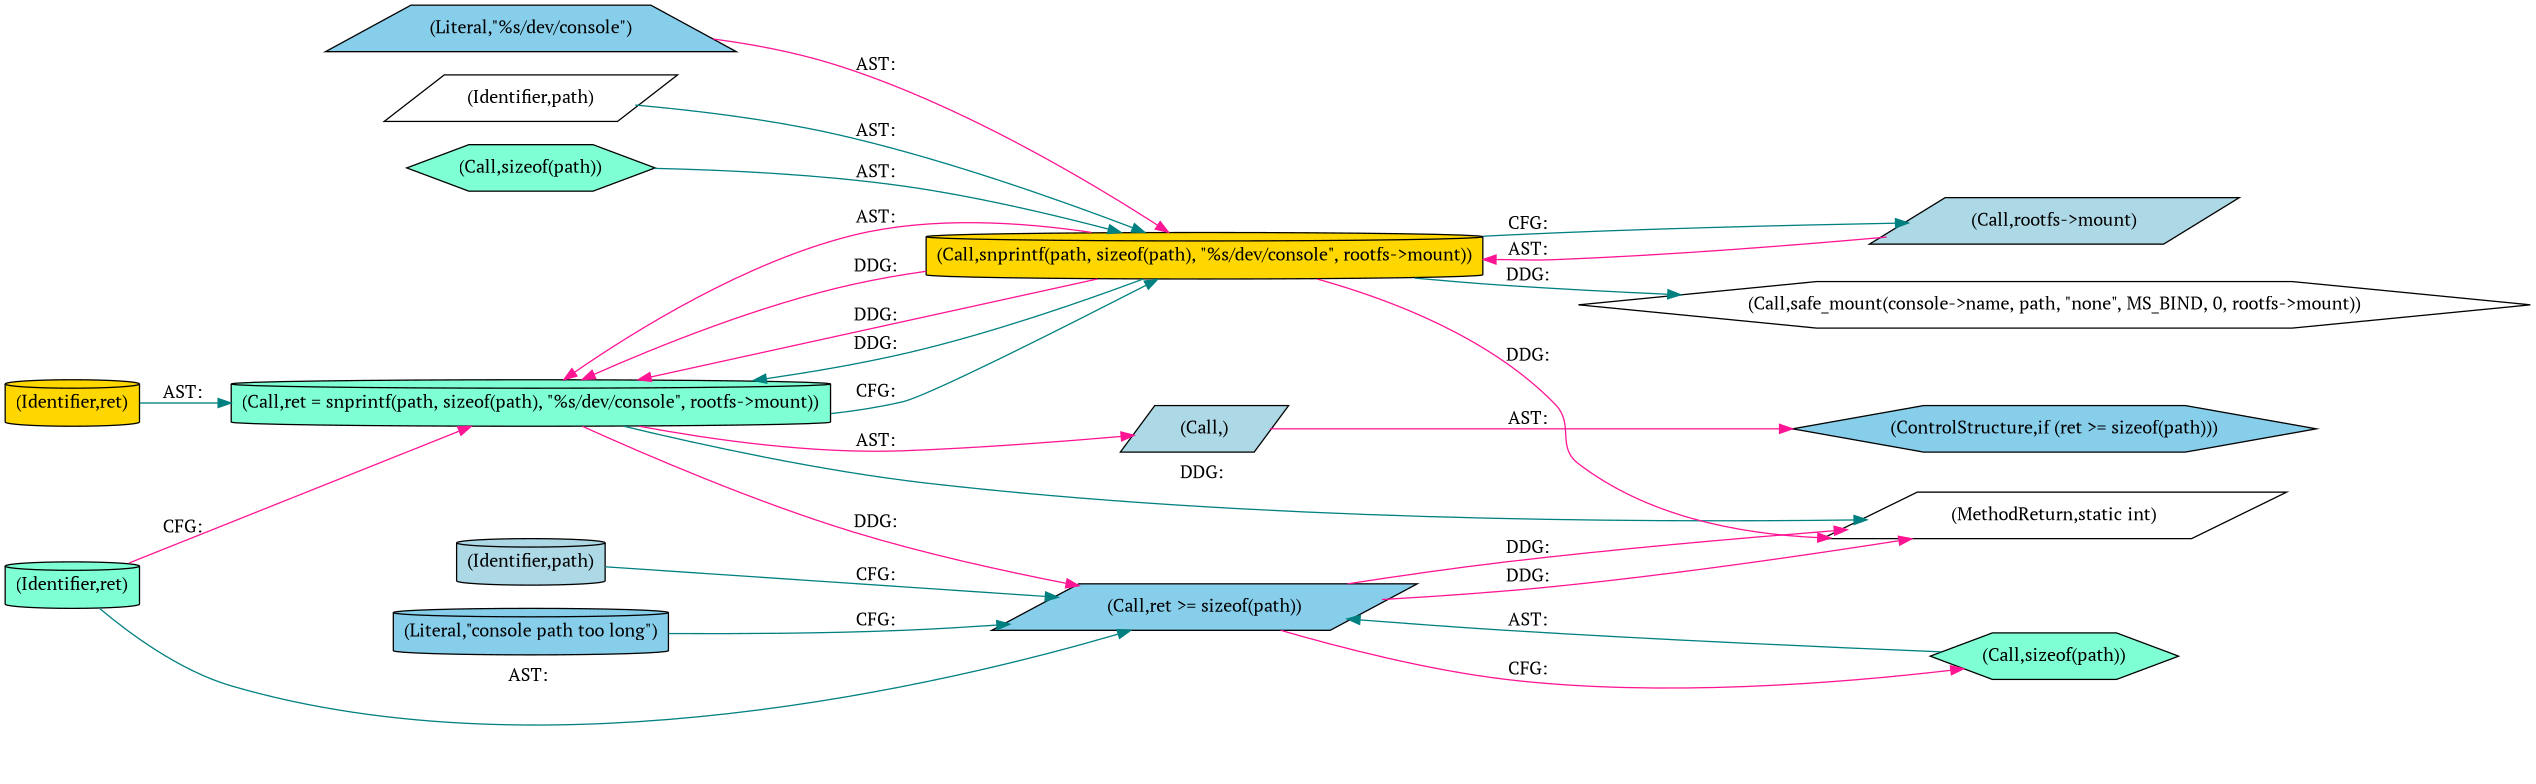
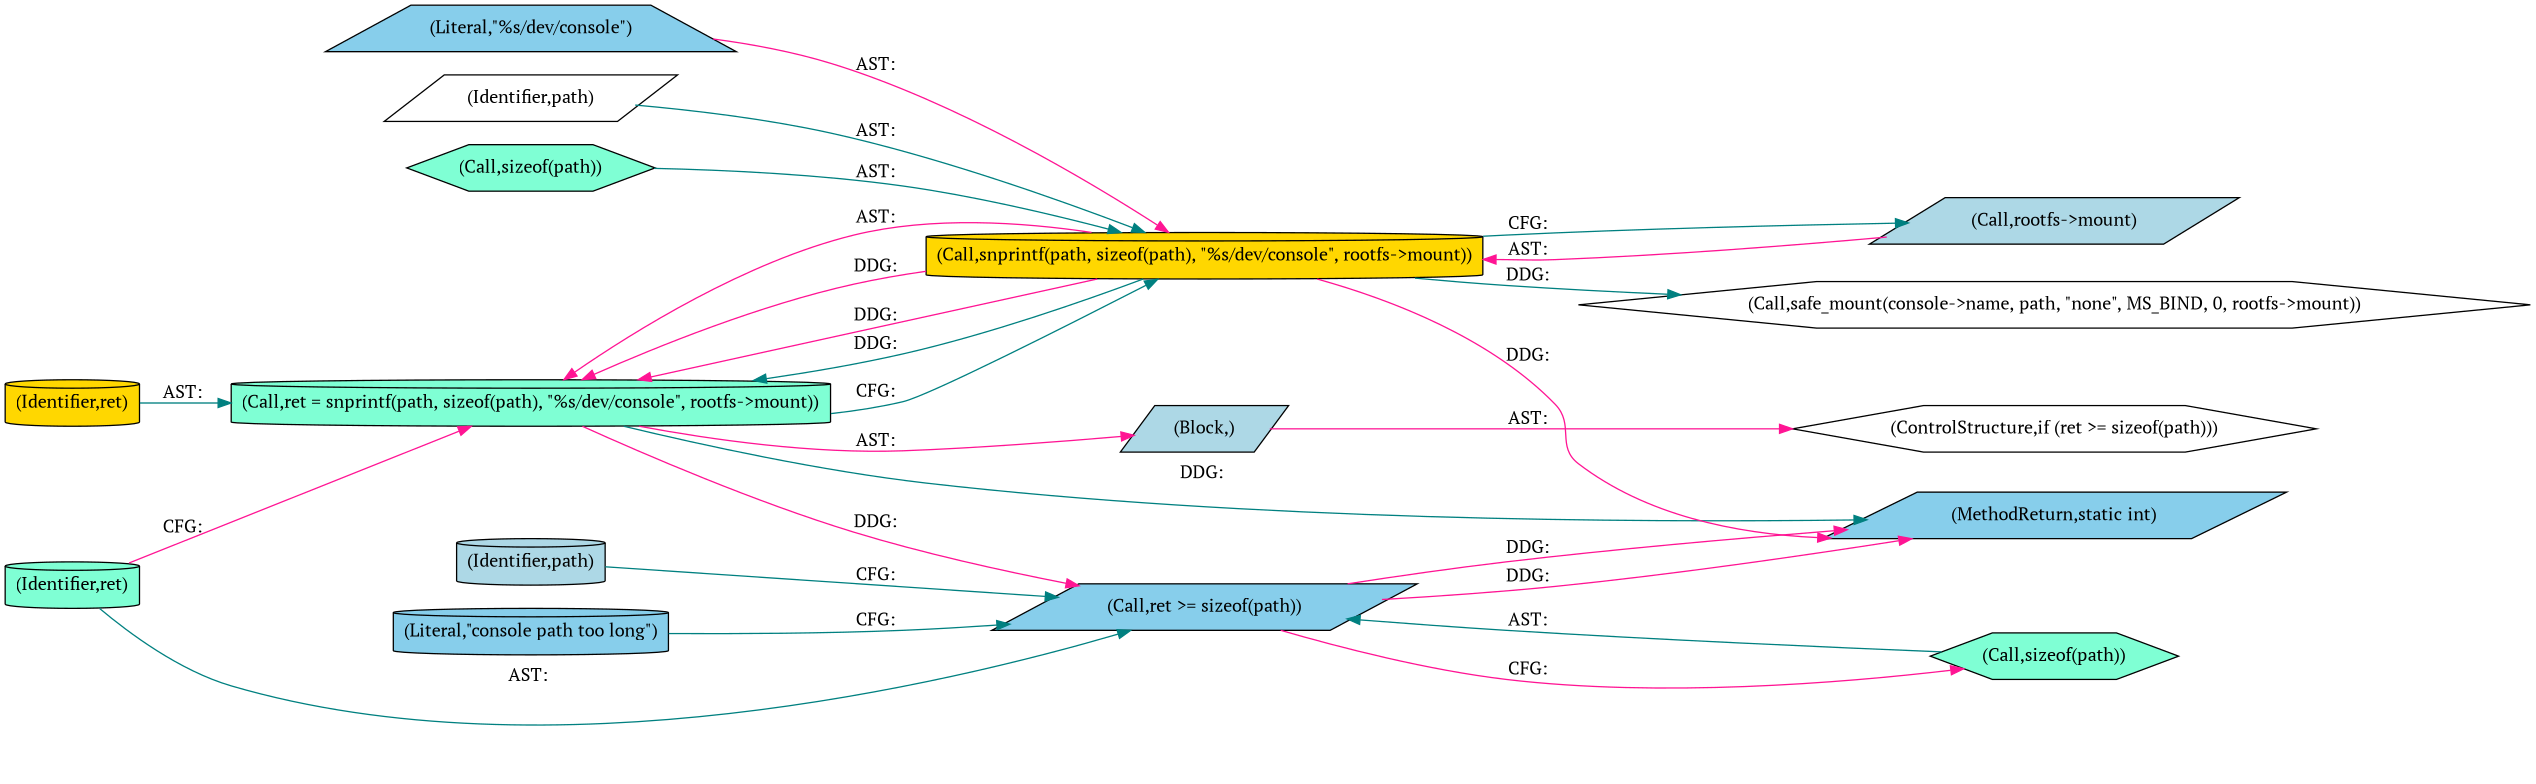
(1204, 429) -> (1204, 429)
(2054, 429) -> (2054, 429)
(2054, 515) -> (2054, 515)
